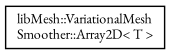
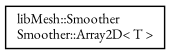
(85, 27) -> (85, 27)
